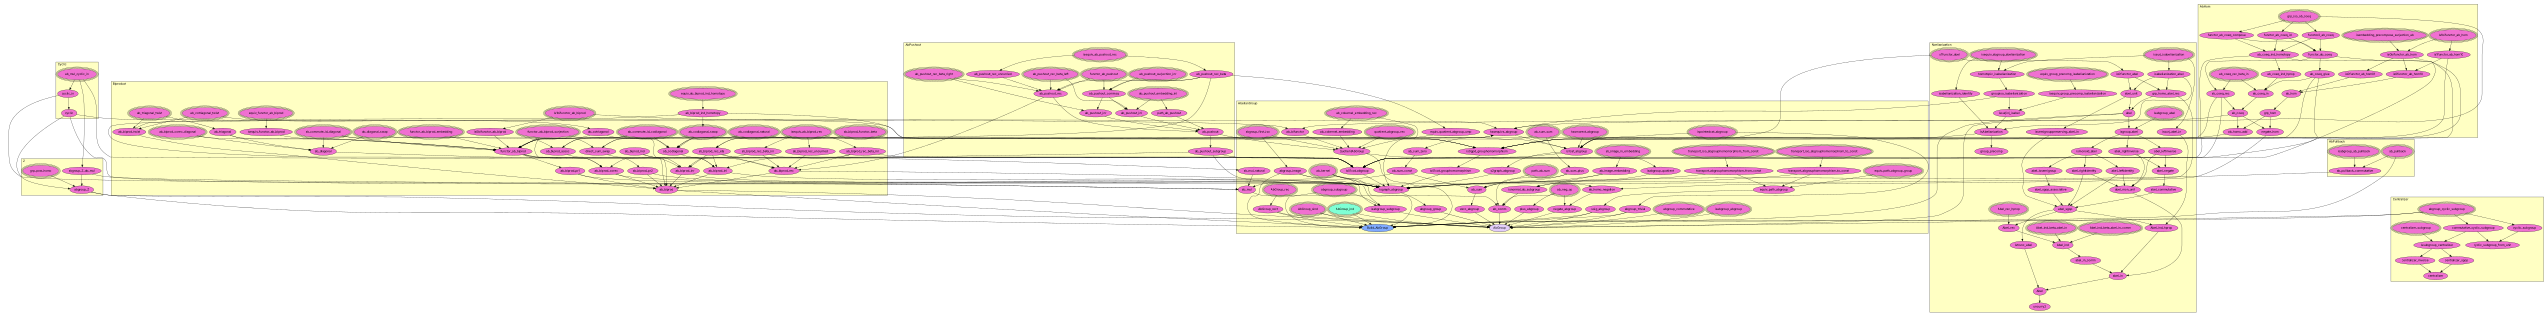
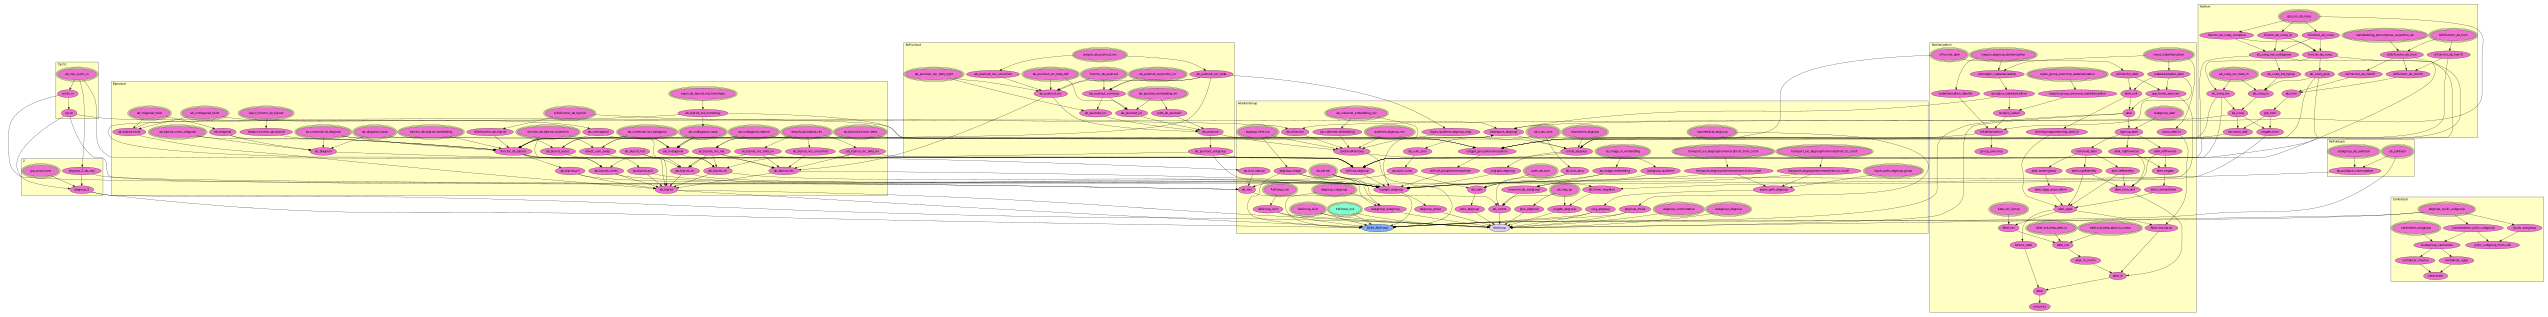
(2274, 55) -> (2274, 55)
(1635, 136) -> none
